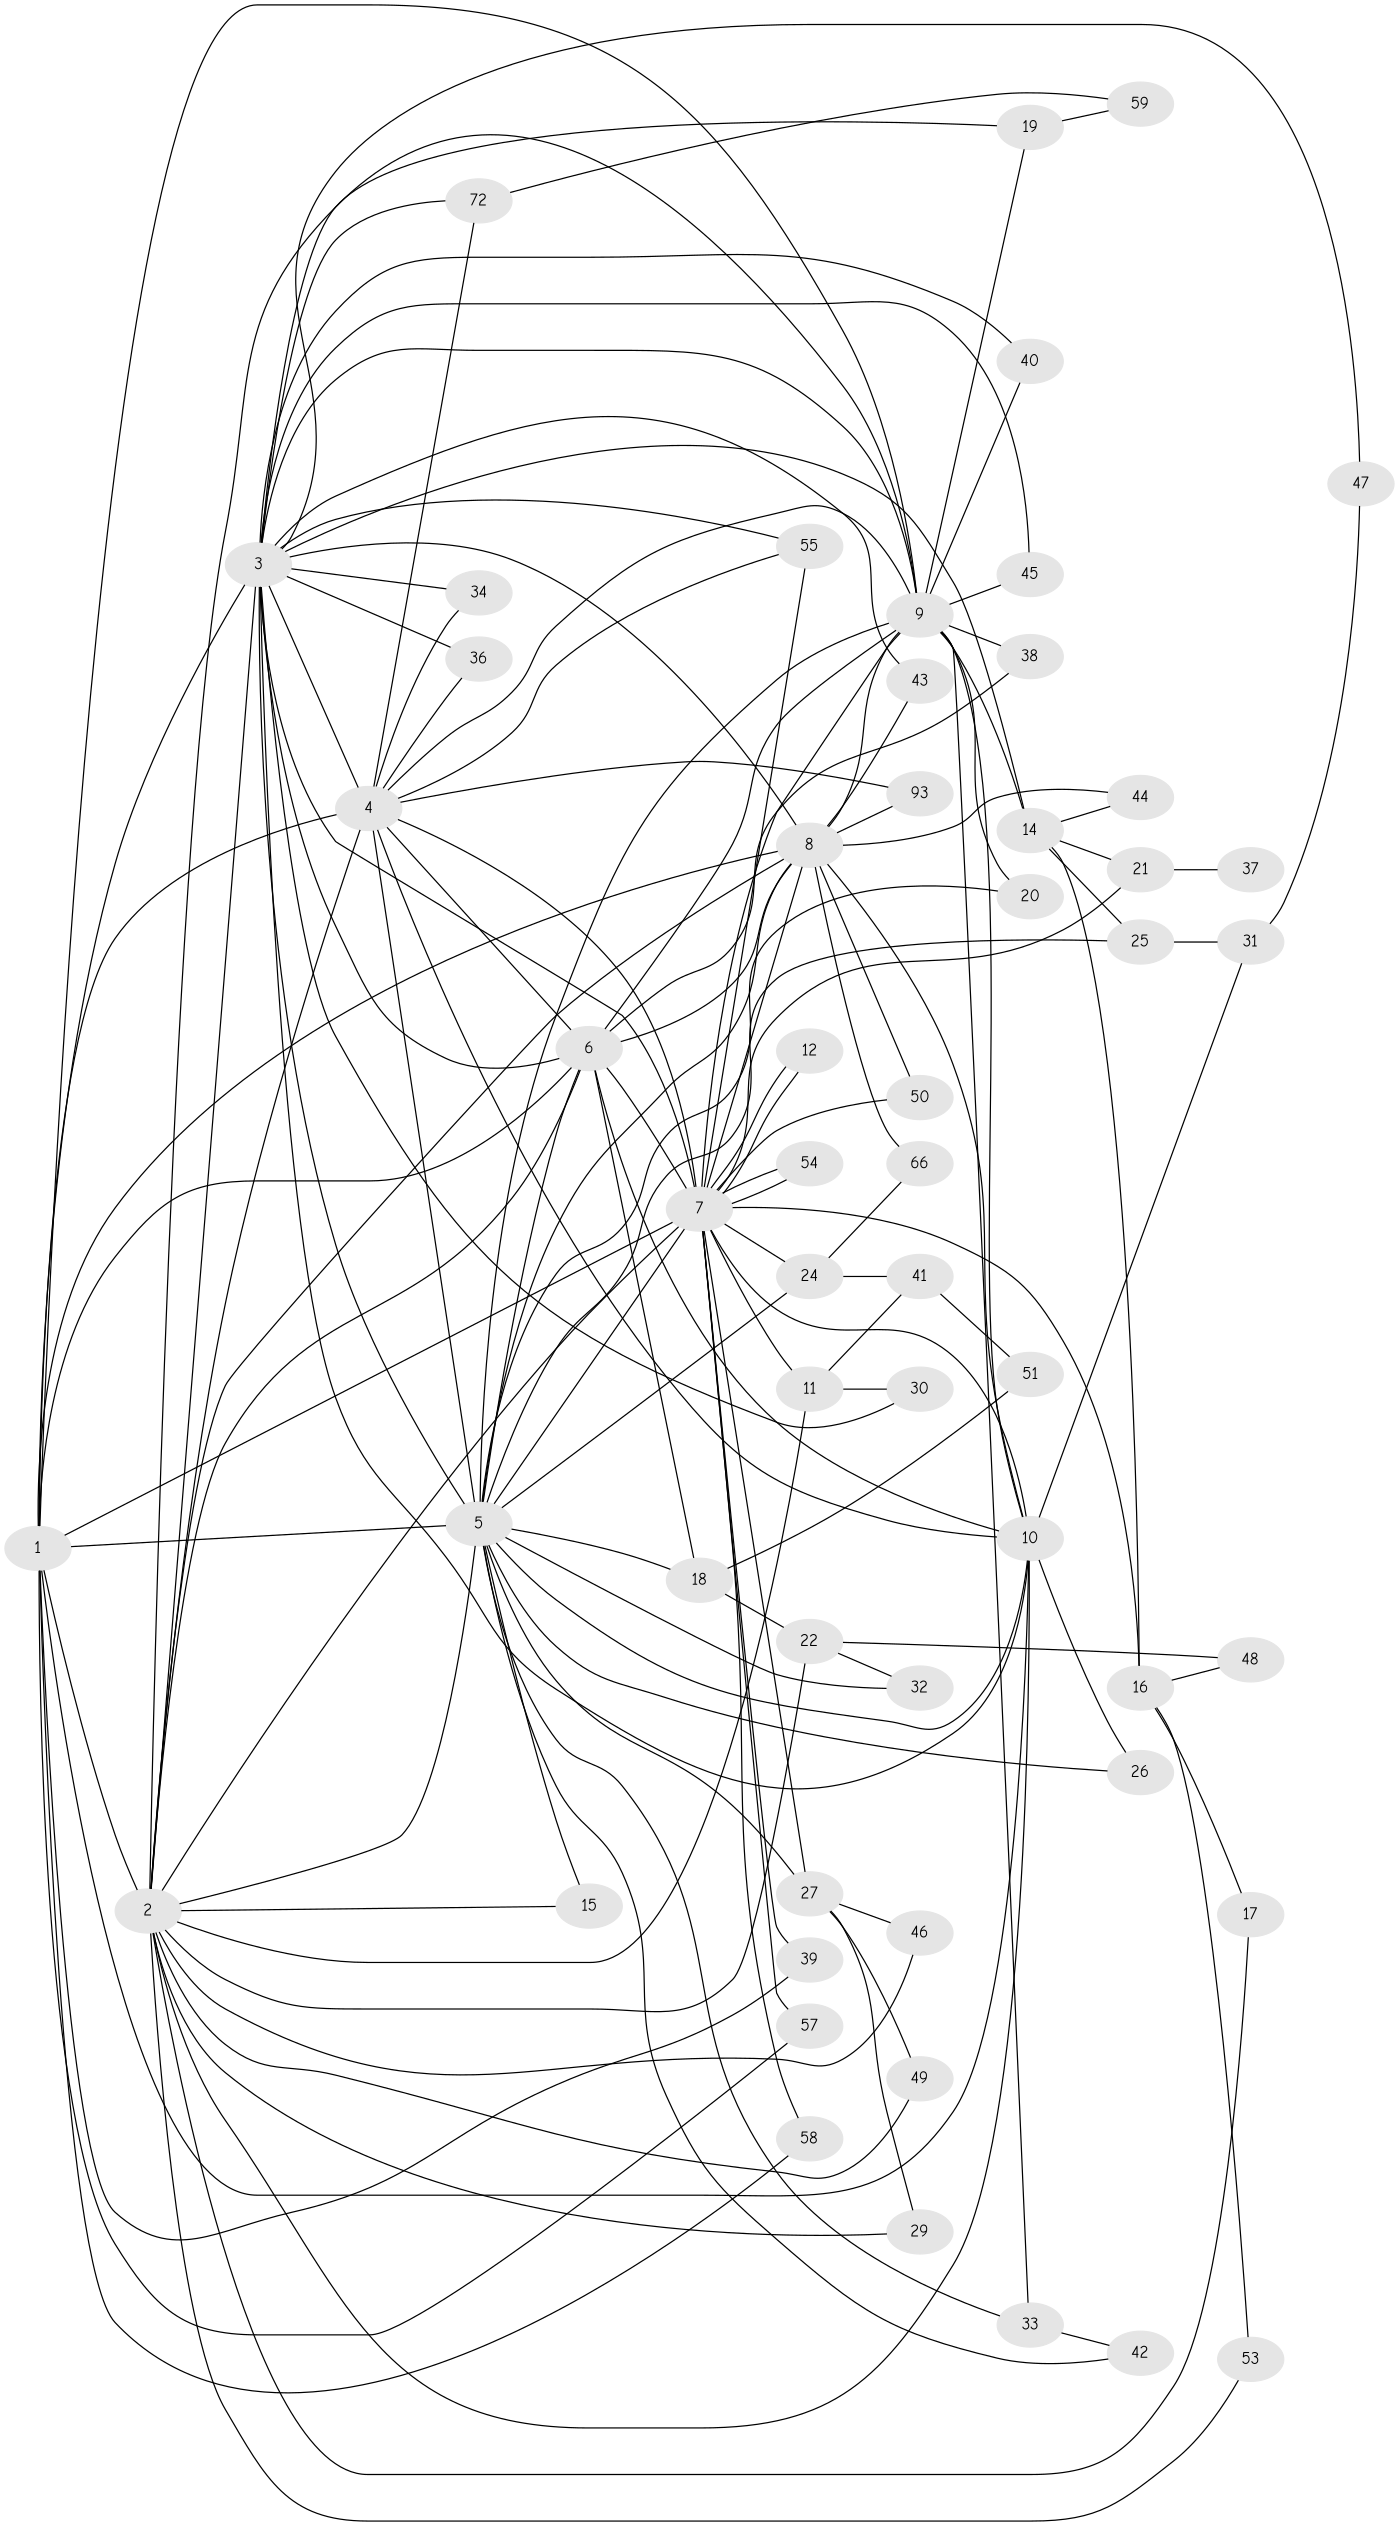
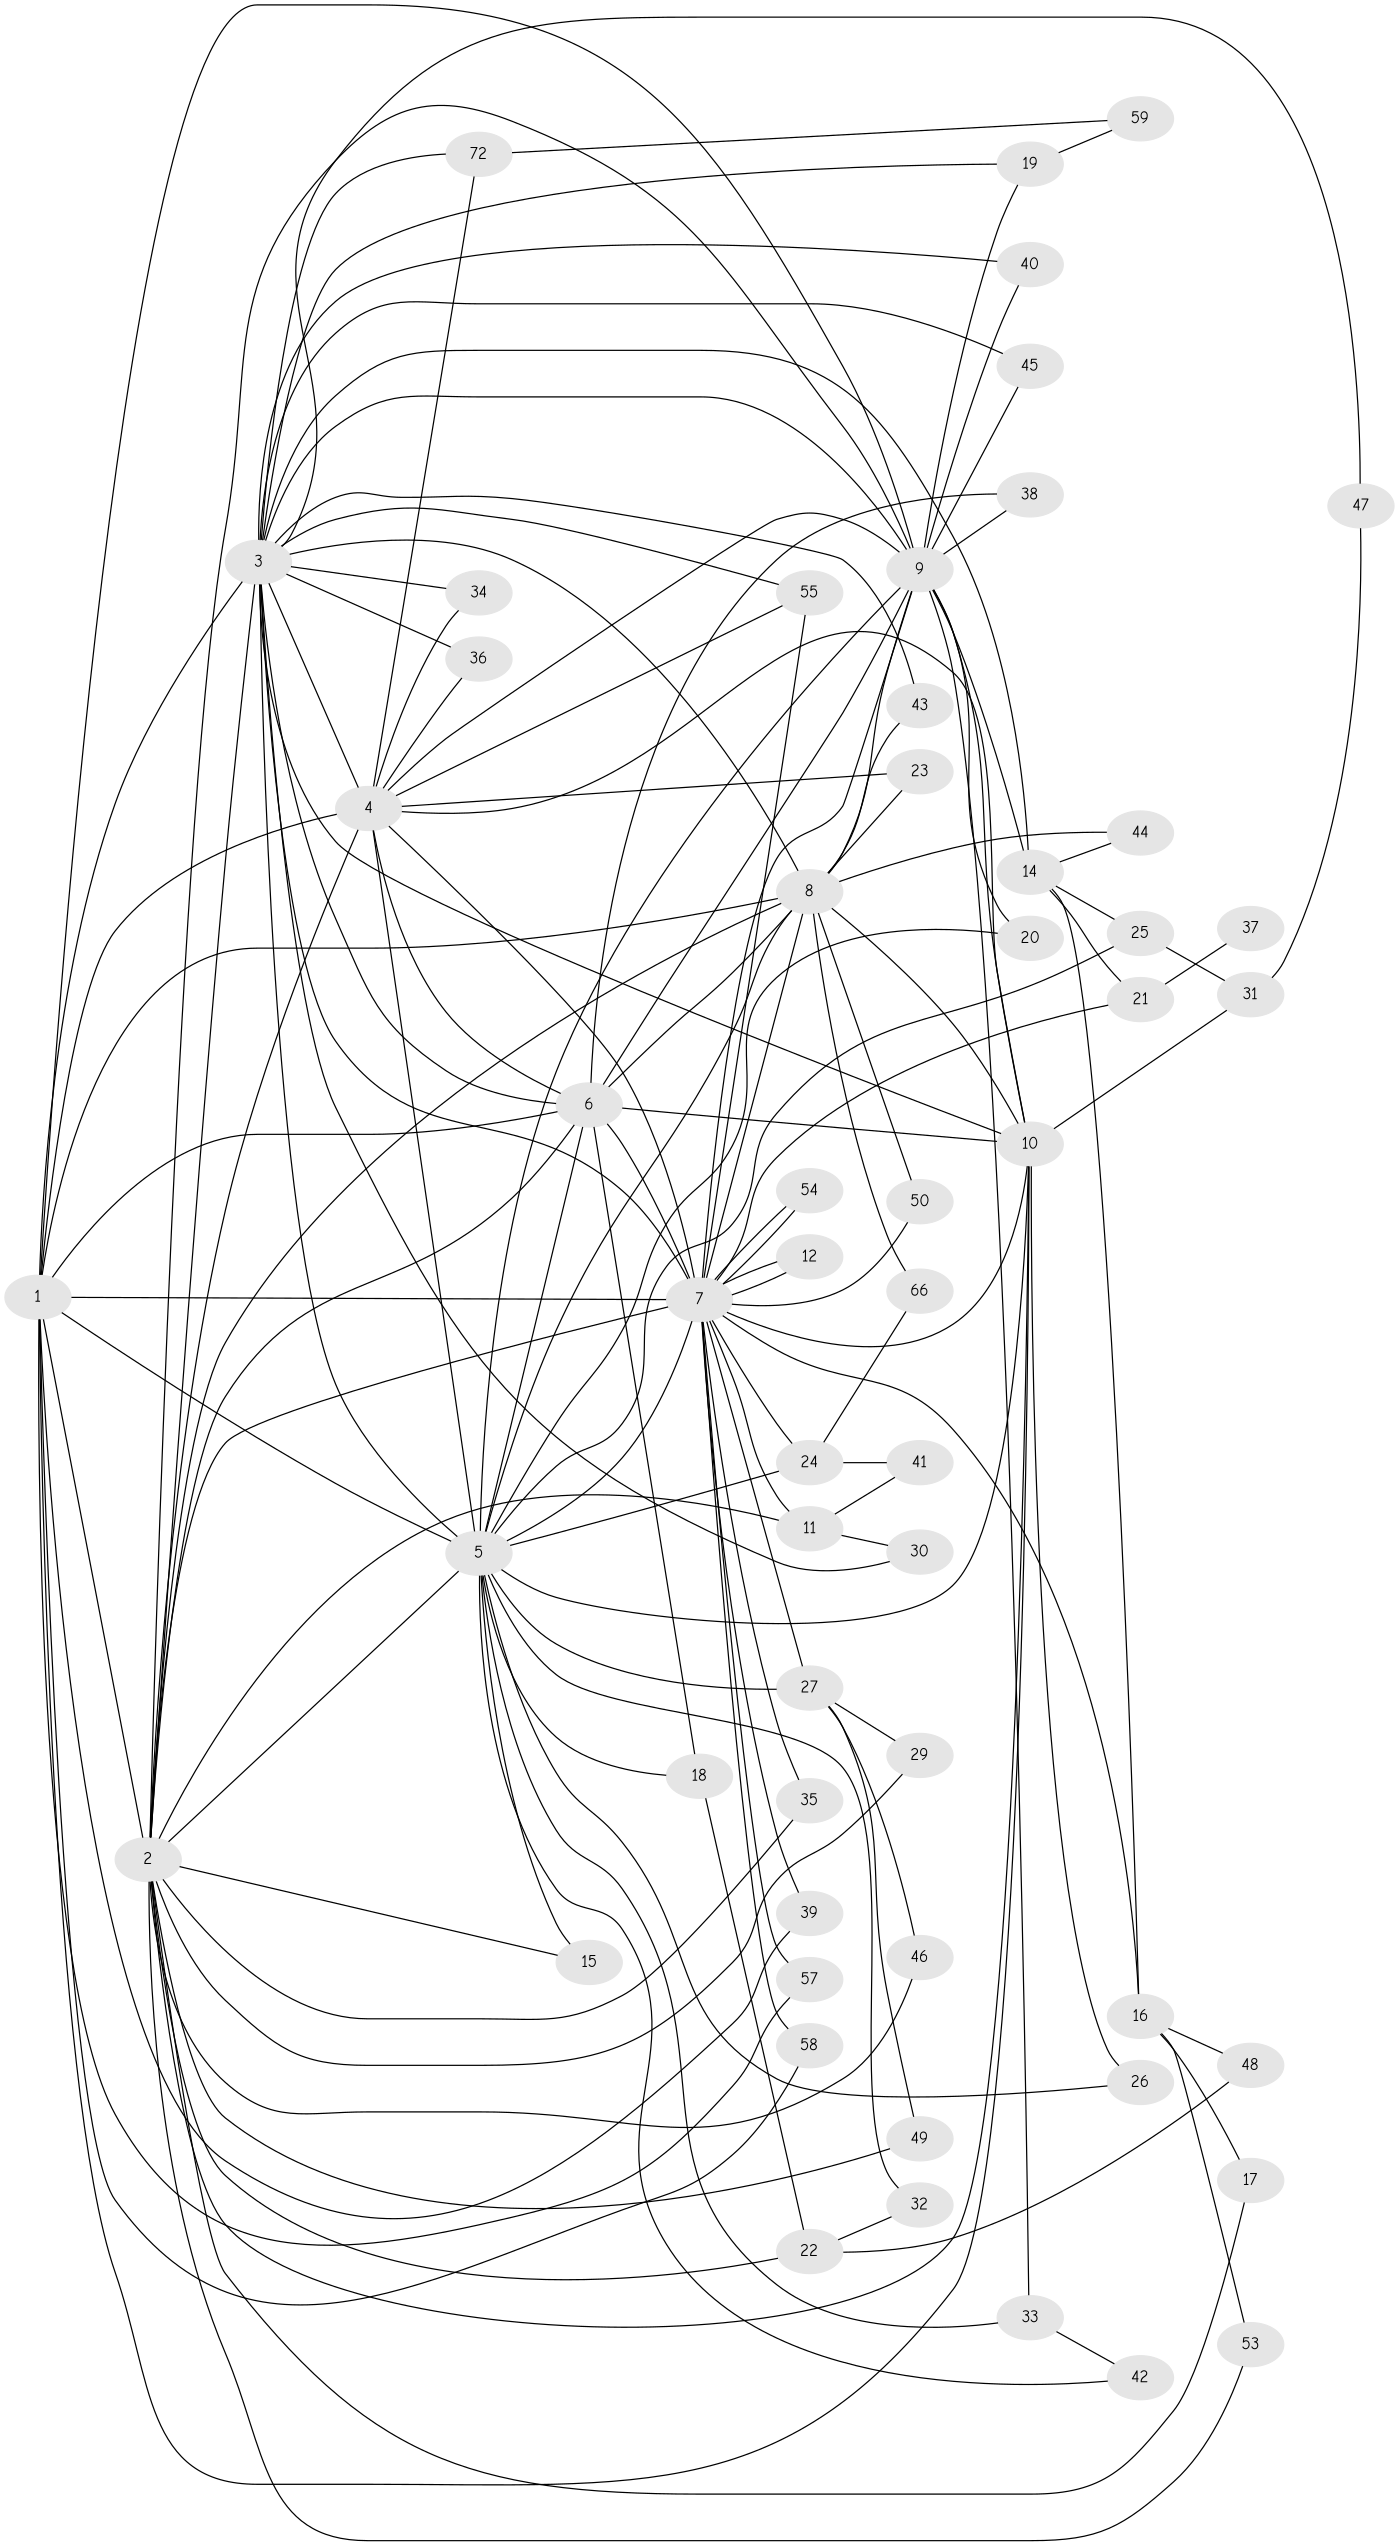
(920, 794) -> (920, 772)
(1030, 1374) -> none
none -> (810, 1801)
